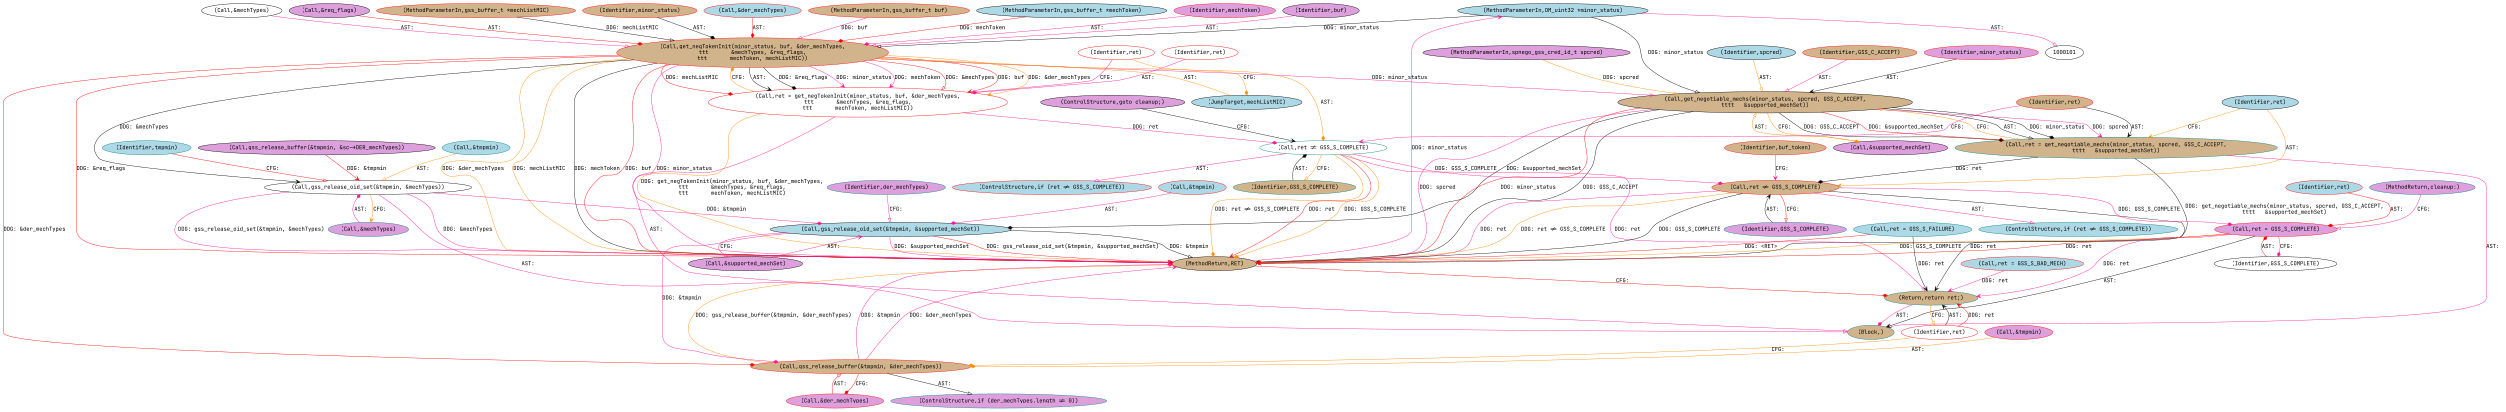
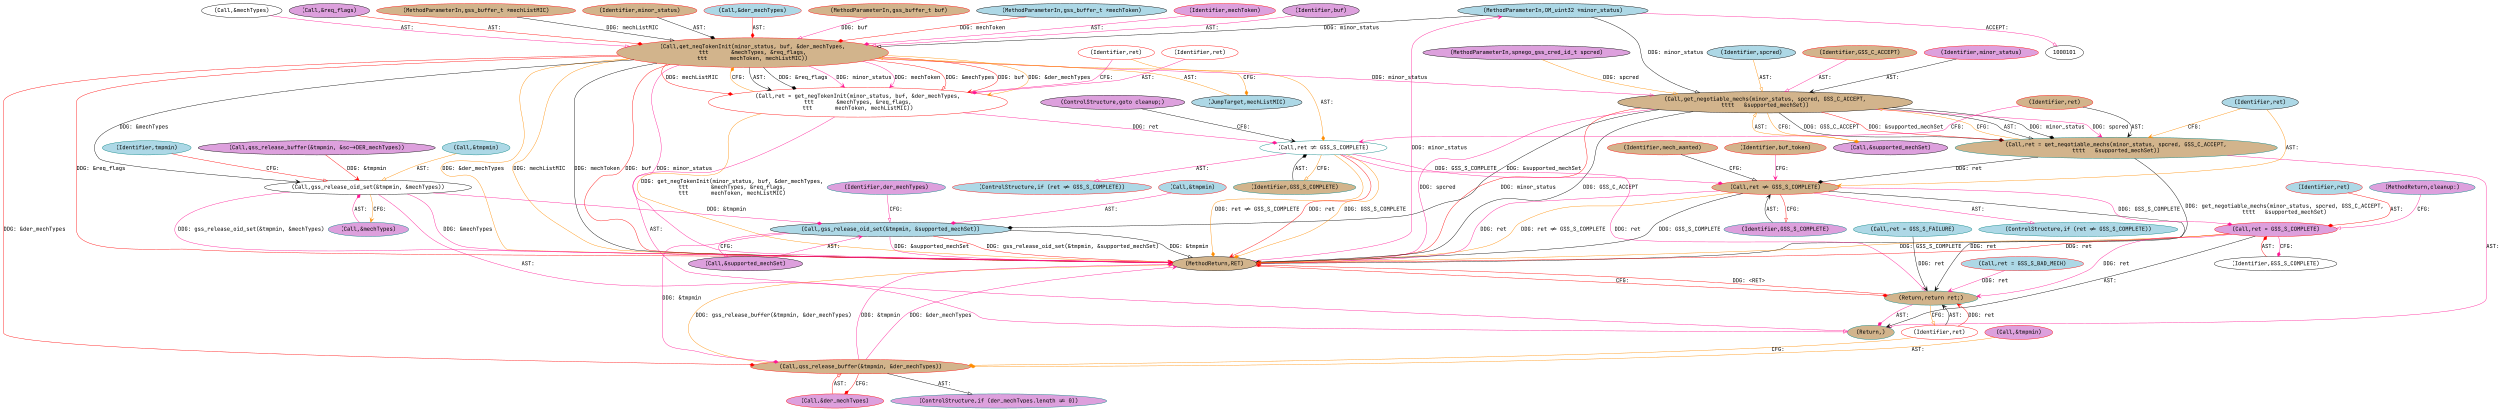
(1999, 28) -> (1999, 28)
none -> (1663, 148)
(1566, 254) -> (1576, 275)
(1871, 332) -> (1871, 332)
